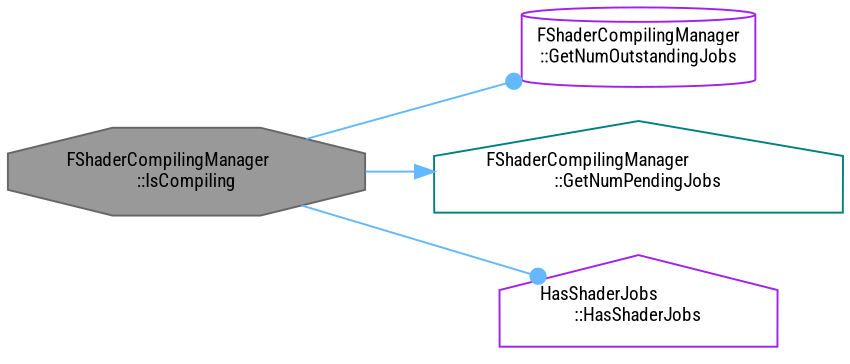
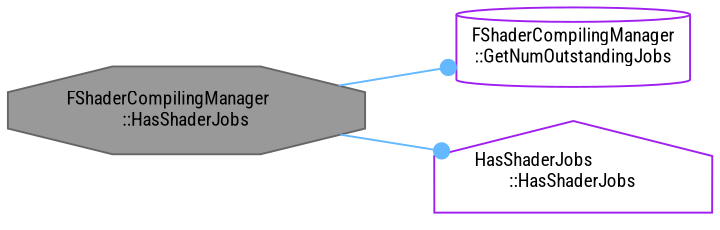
(187, 172) -> (187, 110)
(639, 172) -> none
